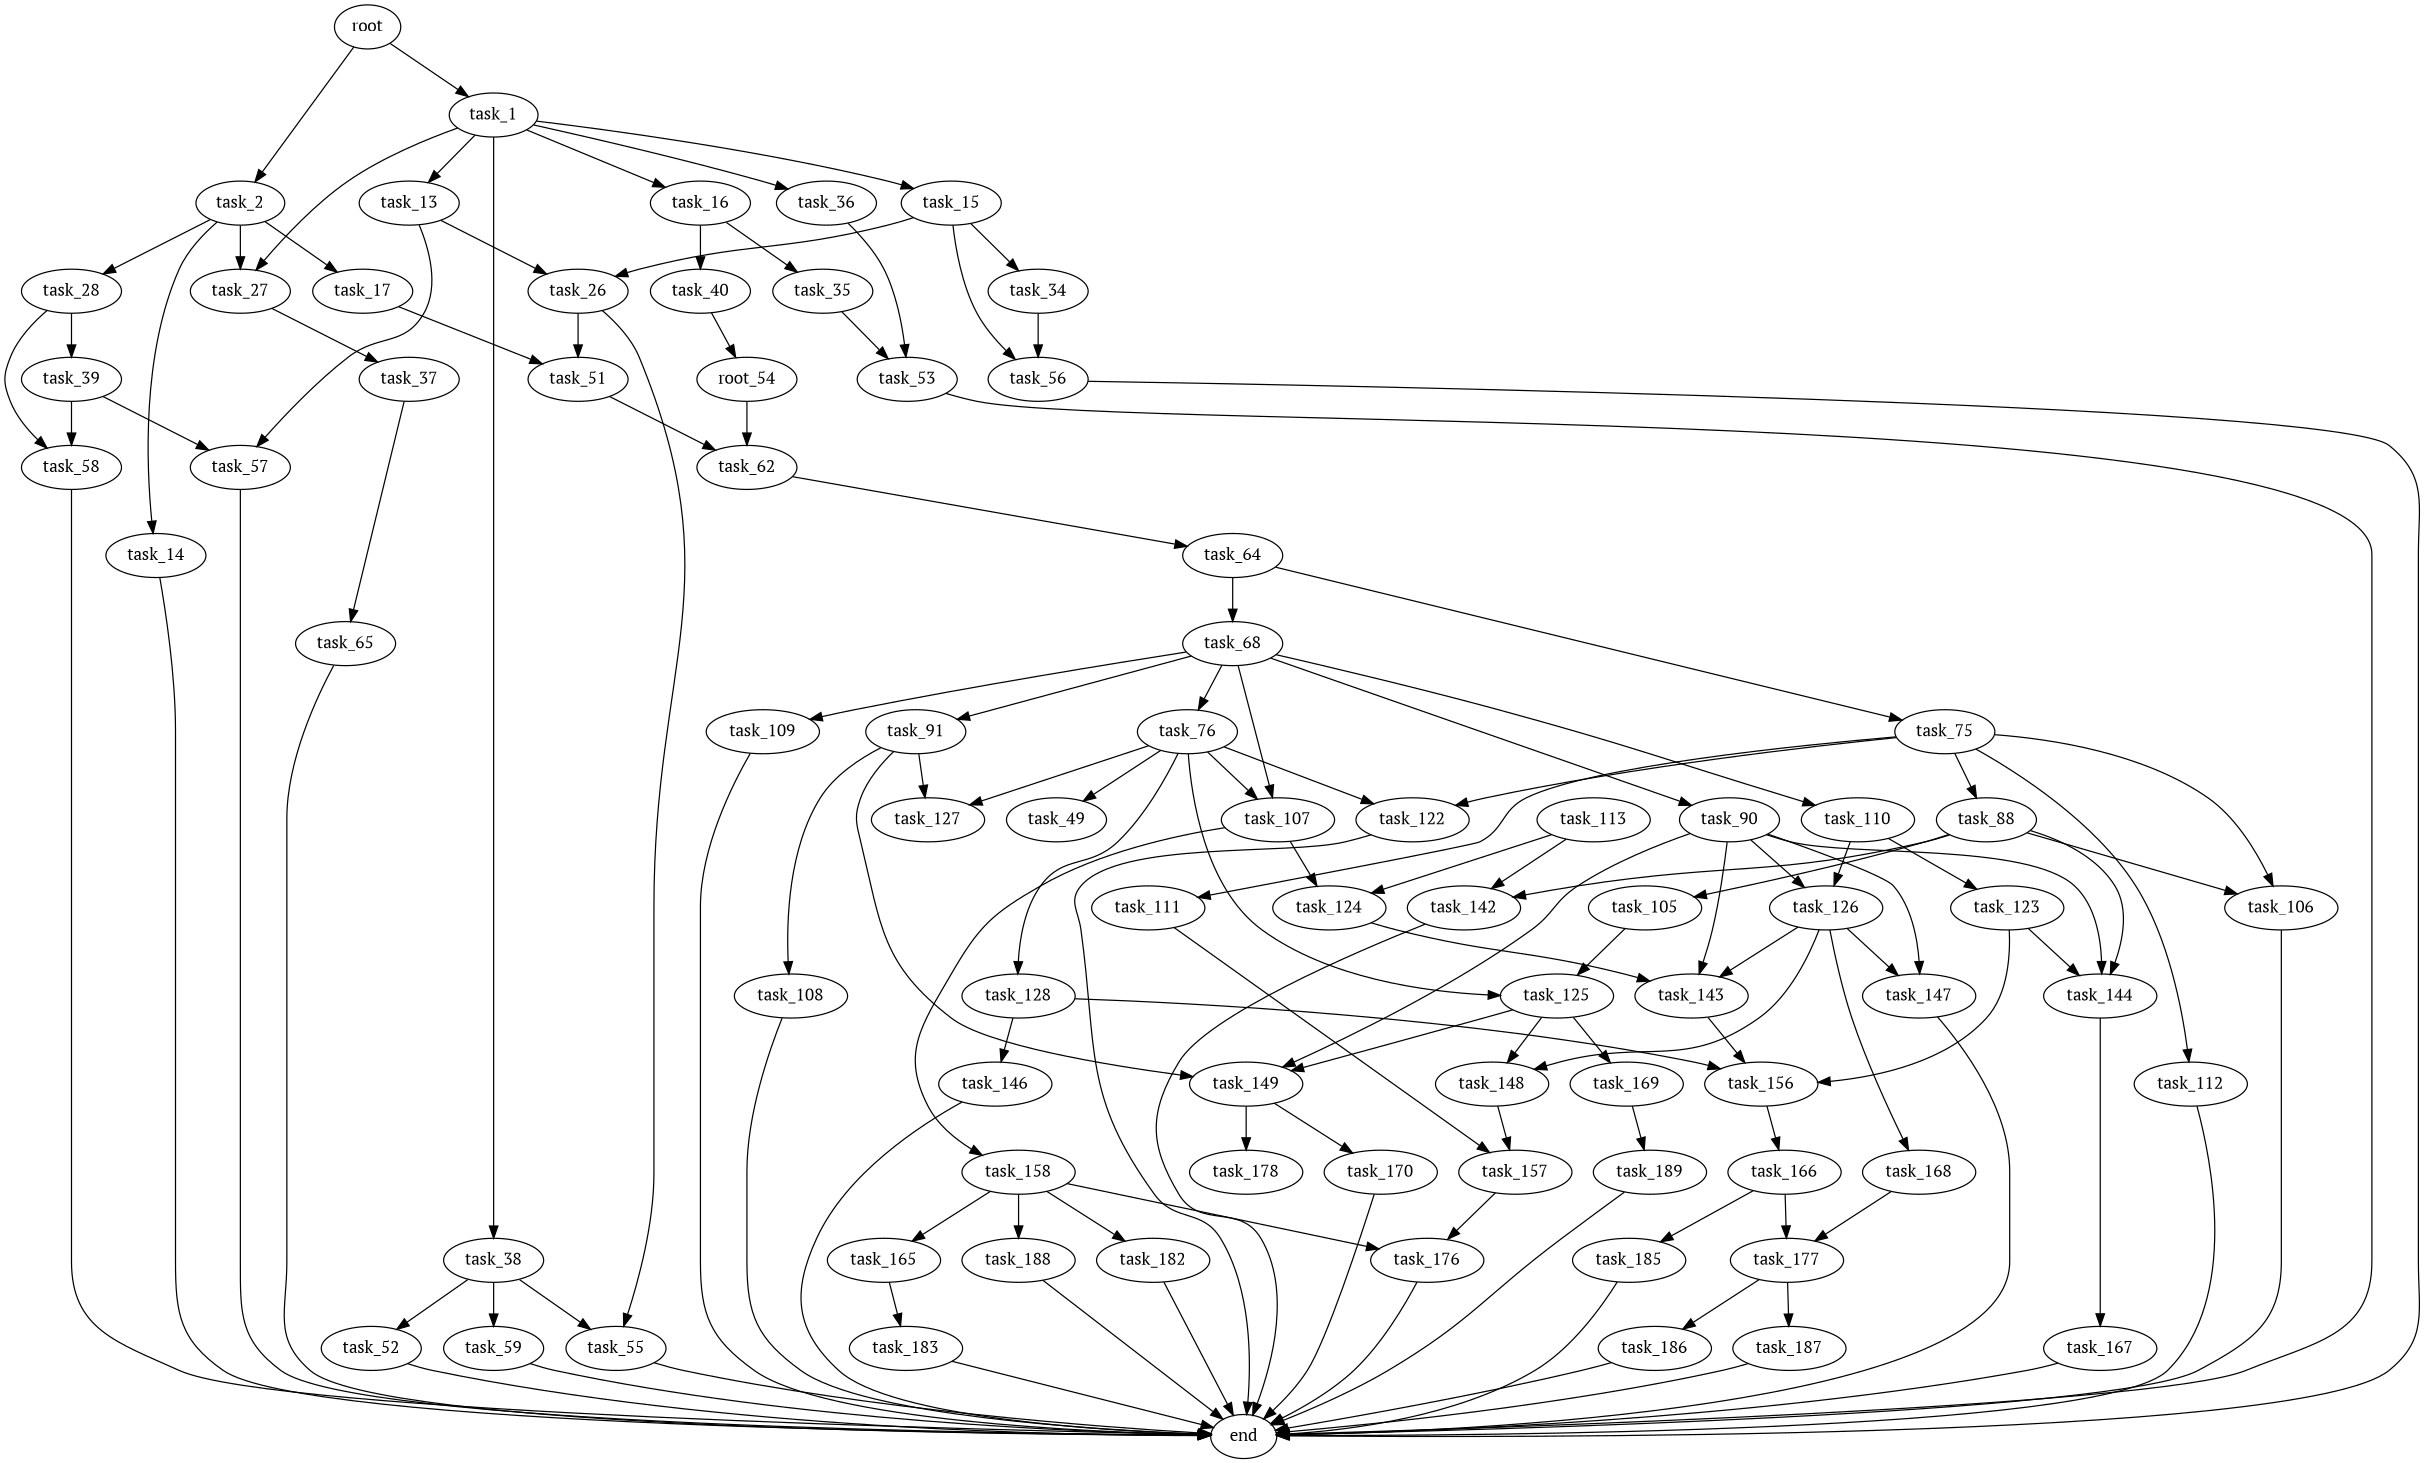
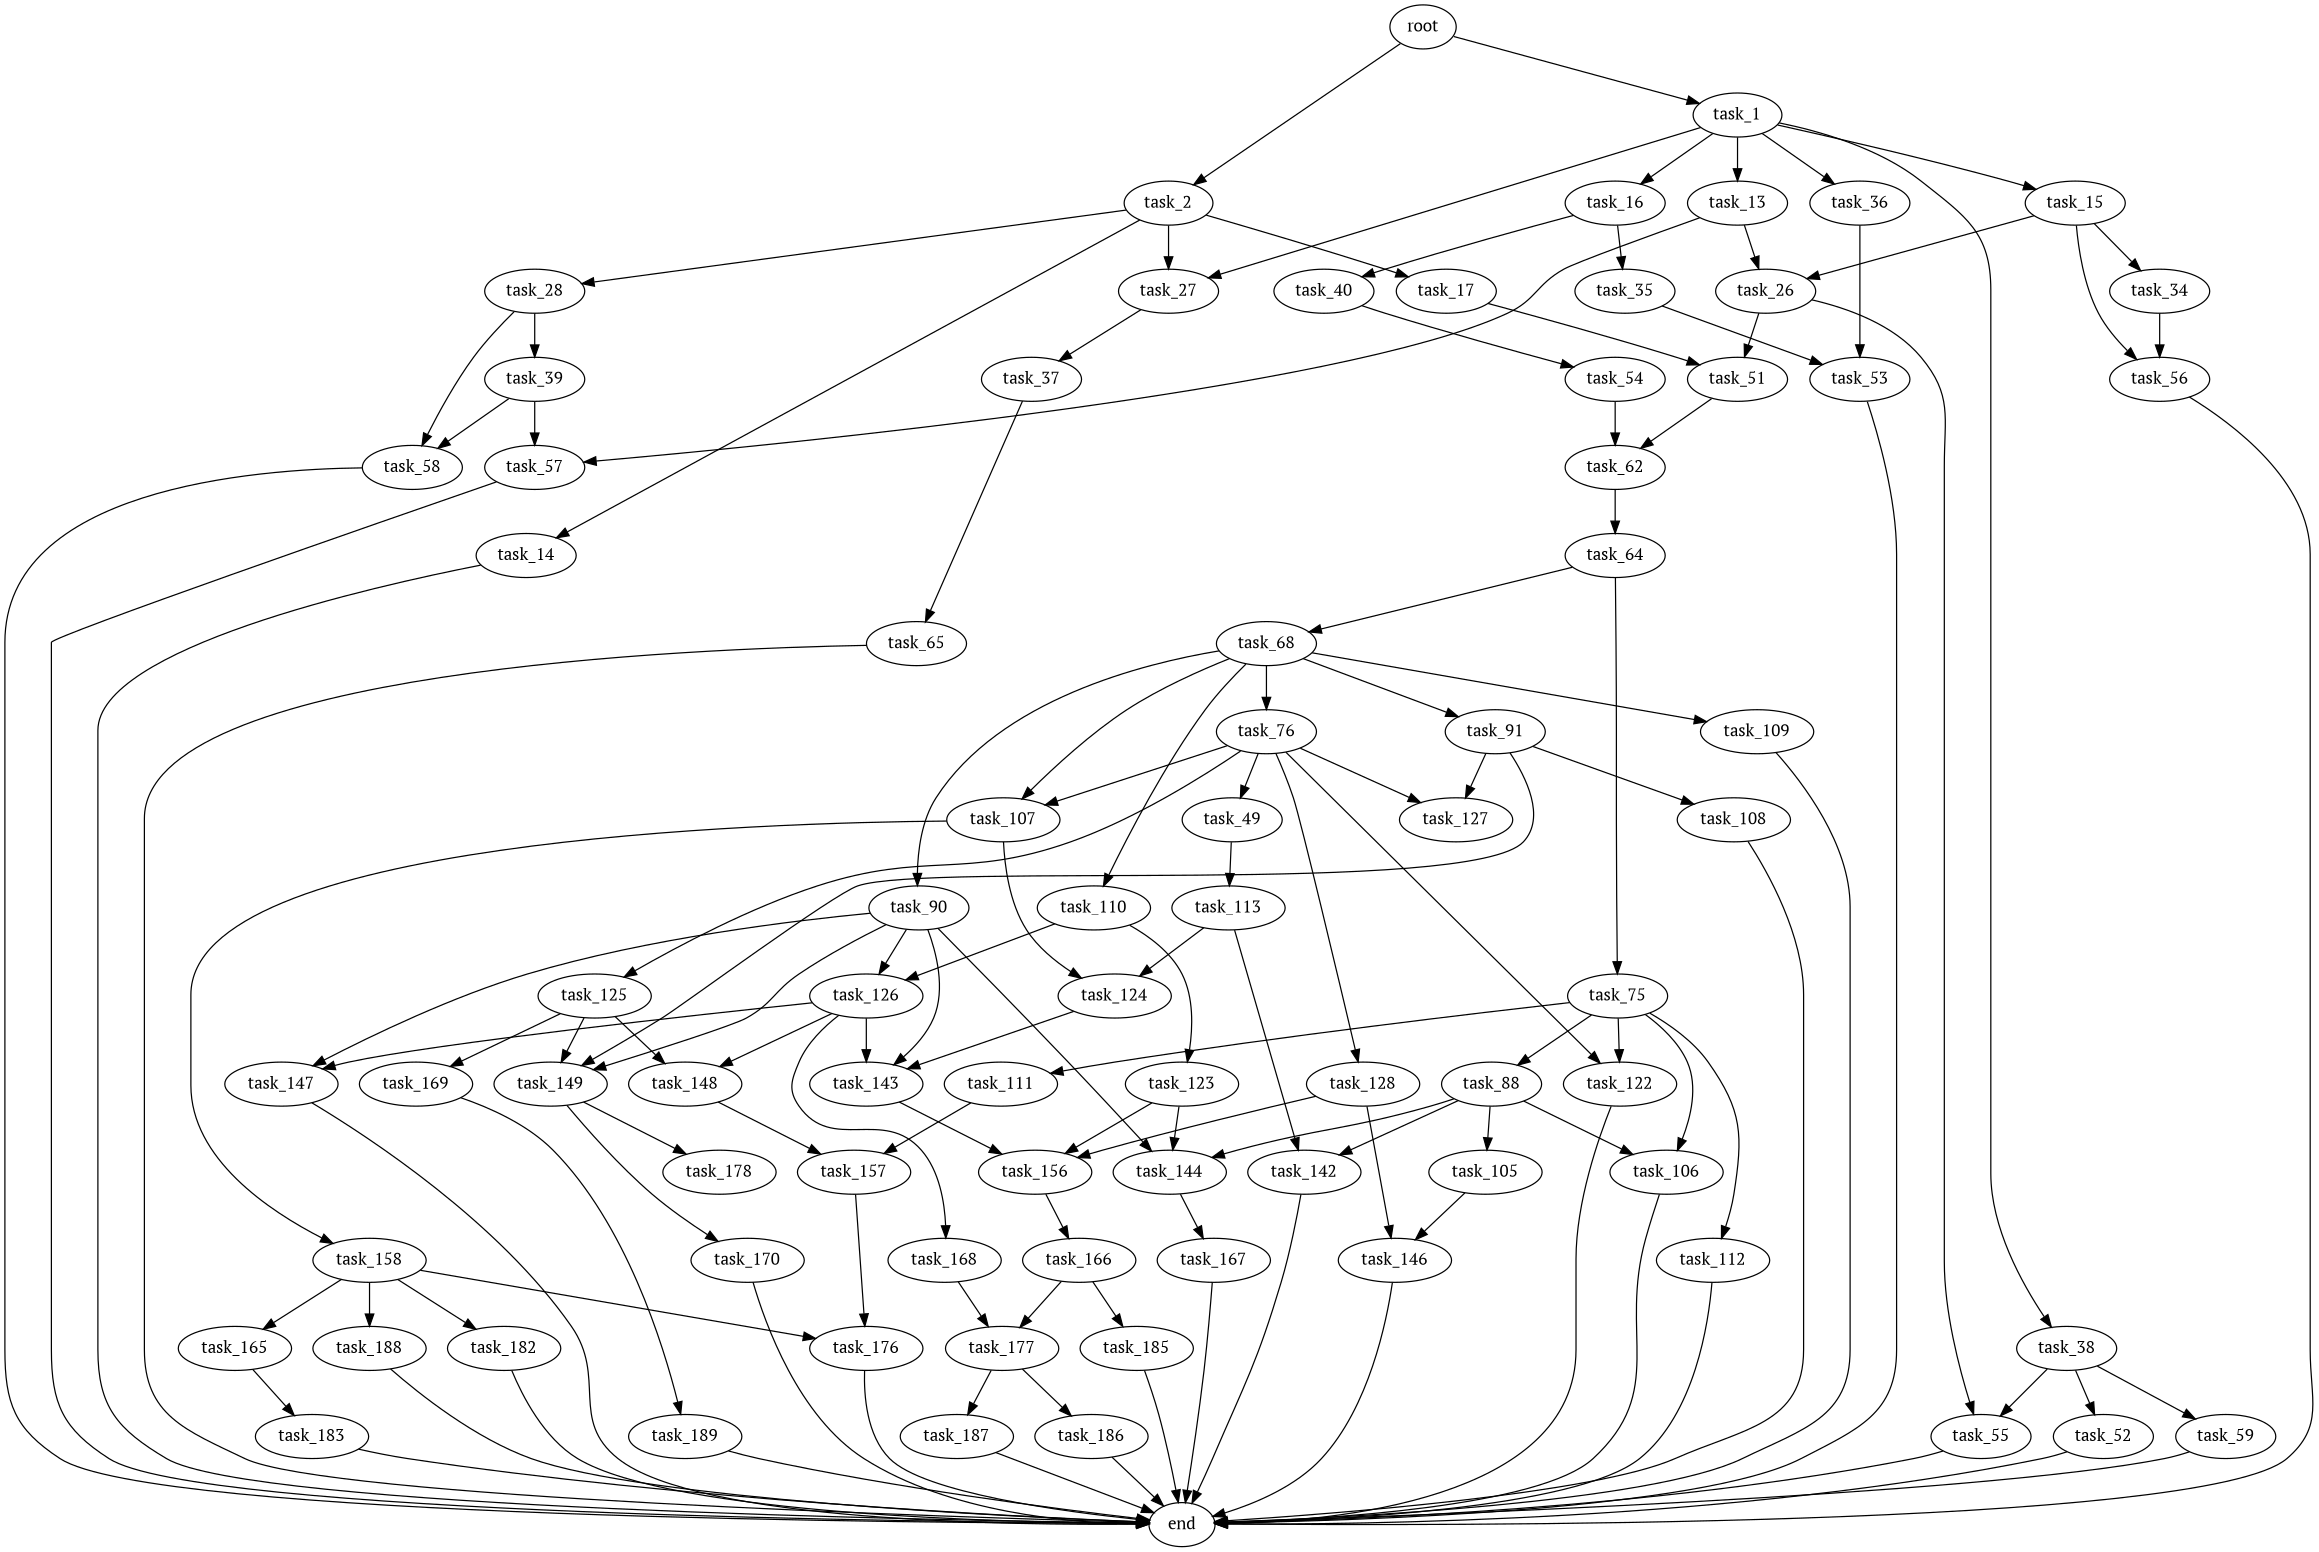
(747, 379) -> (1615, 379)
none -> (1231, 858)
(1606, 947) -> (1445, 1212)
